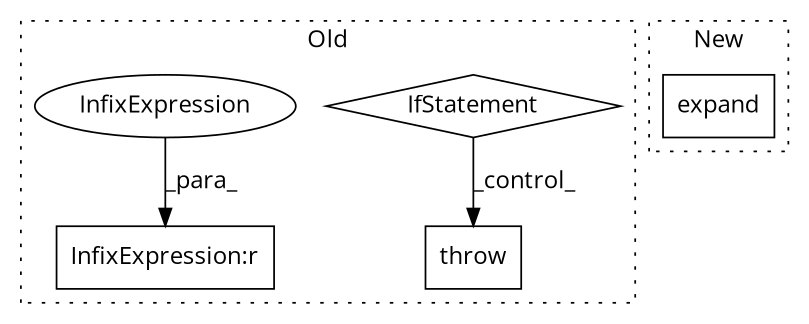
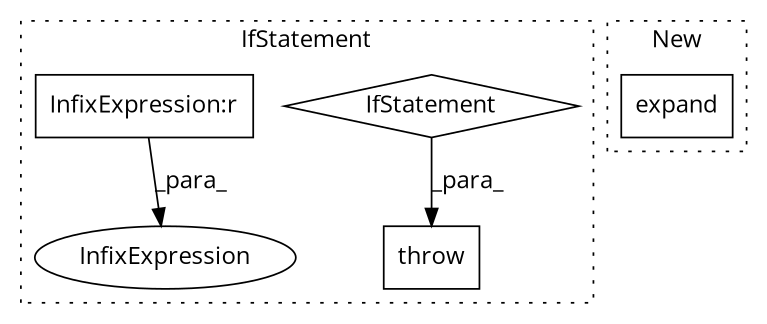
(328, 41) -> (307, 41)
(165, 173) -> (154, 173)
(525, 182) -> (468, 182)
